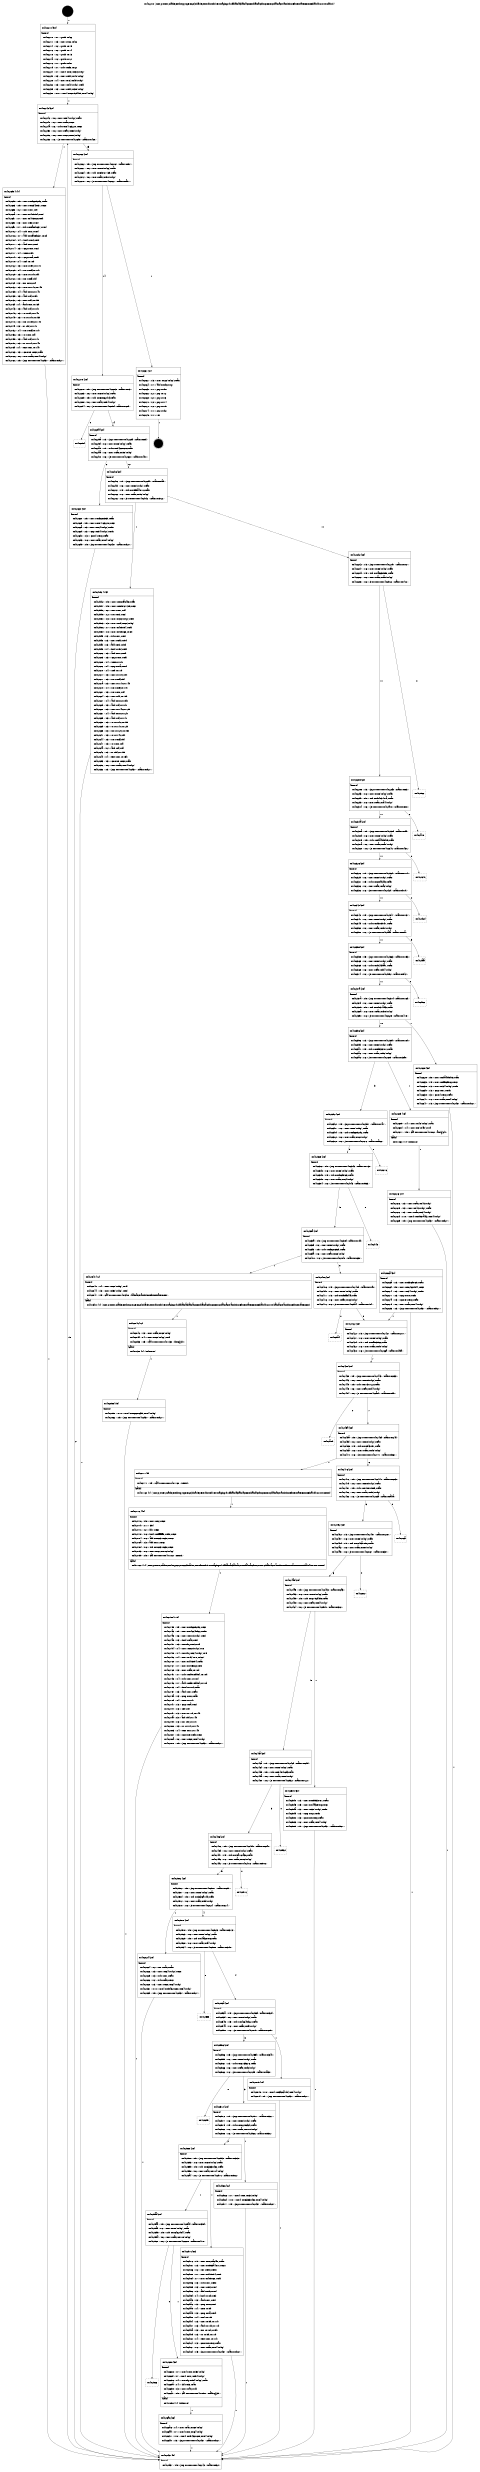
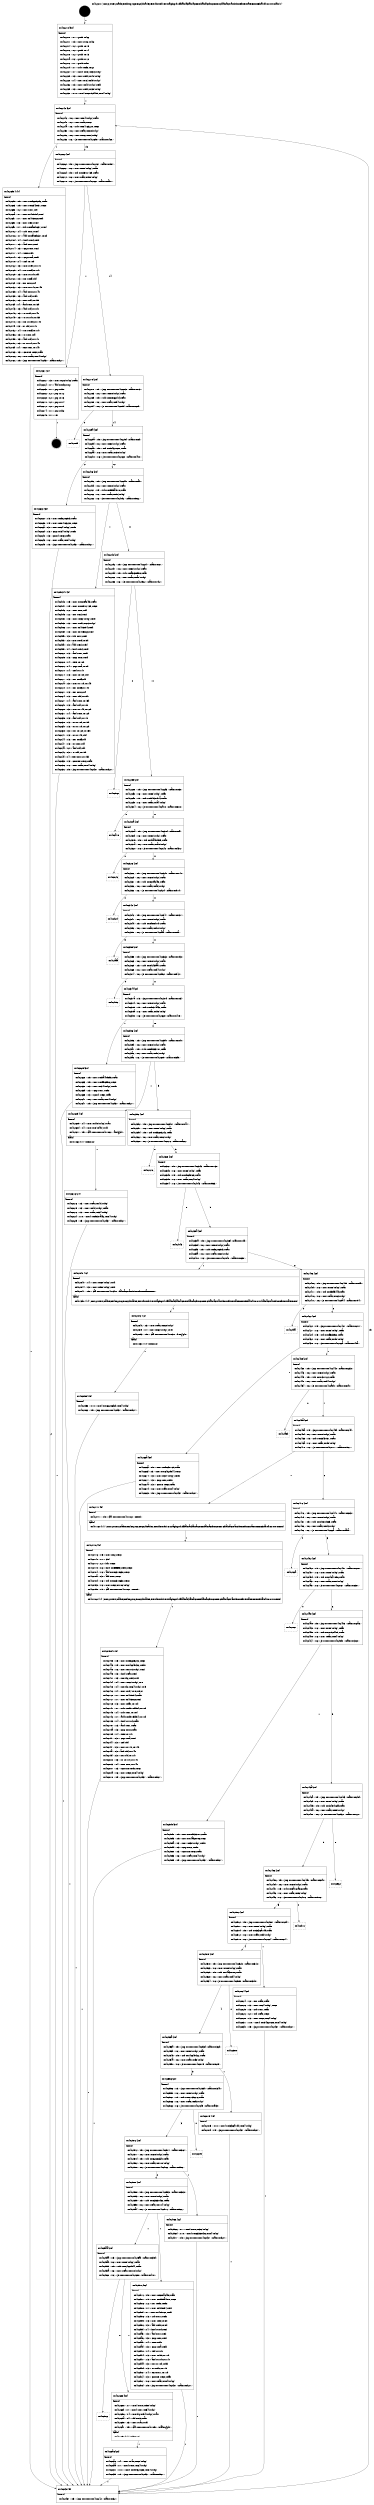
(392, 1316) -> (241, 1397)
